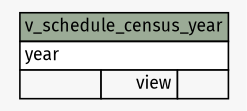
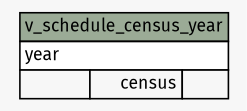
(154, 84) -> (149, 84)
